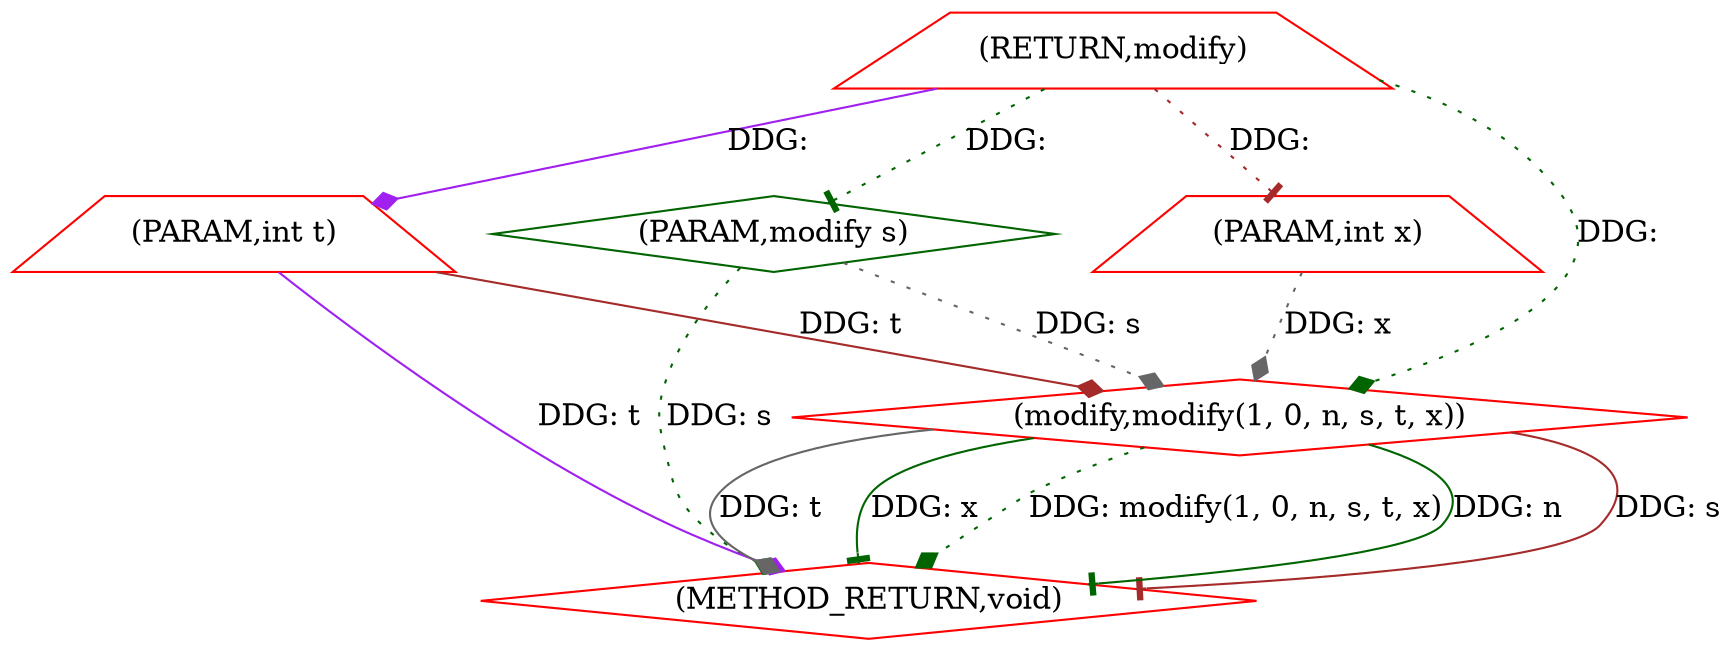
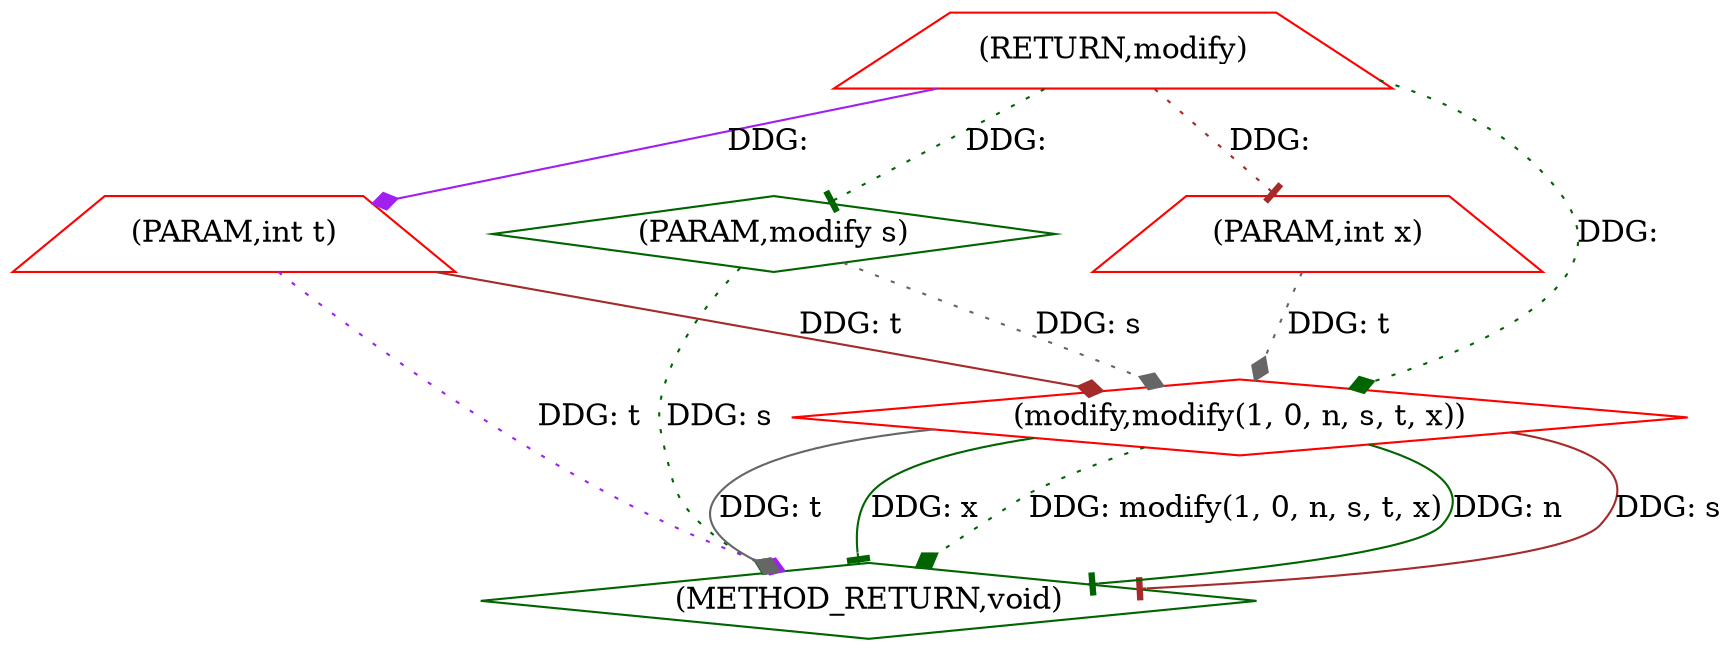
(1339, 326) -> (1339, 326)
(509, 435) -> (509, 435)
(869, 601) -> (869, 601)
